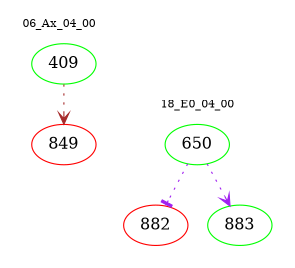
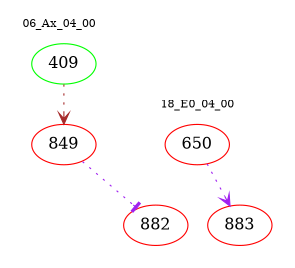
(197, 145) -> (197, 145)
(178, 182) -> (106, 182)
(240, 225) -> (240, 225)
